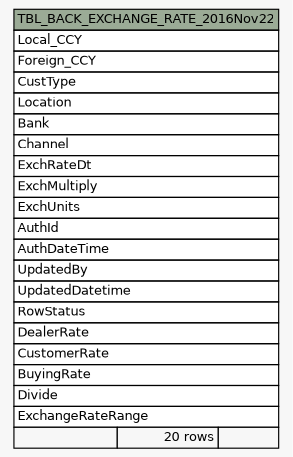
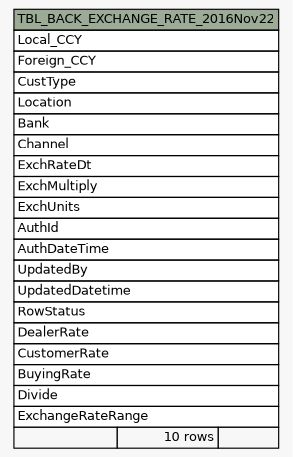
(189, 437) -> (189, 437)
